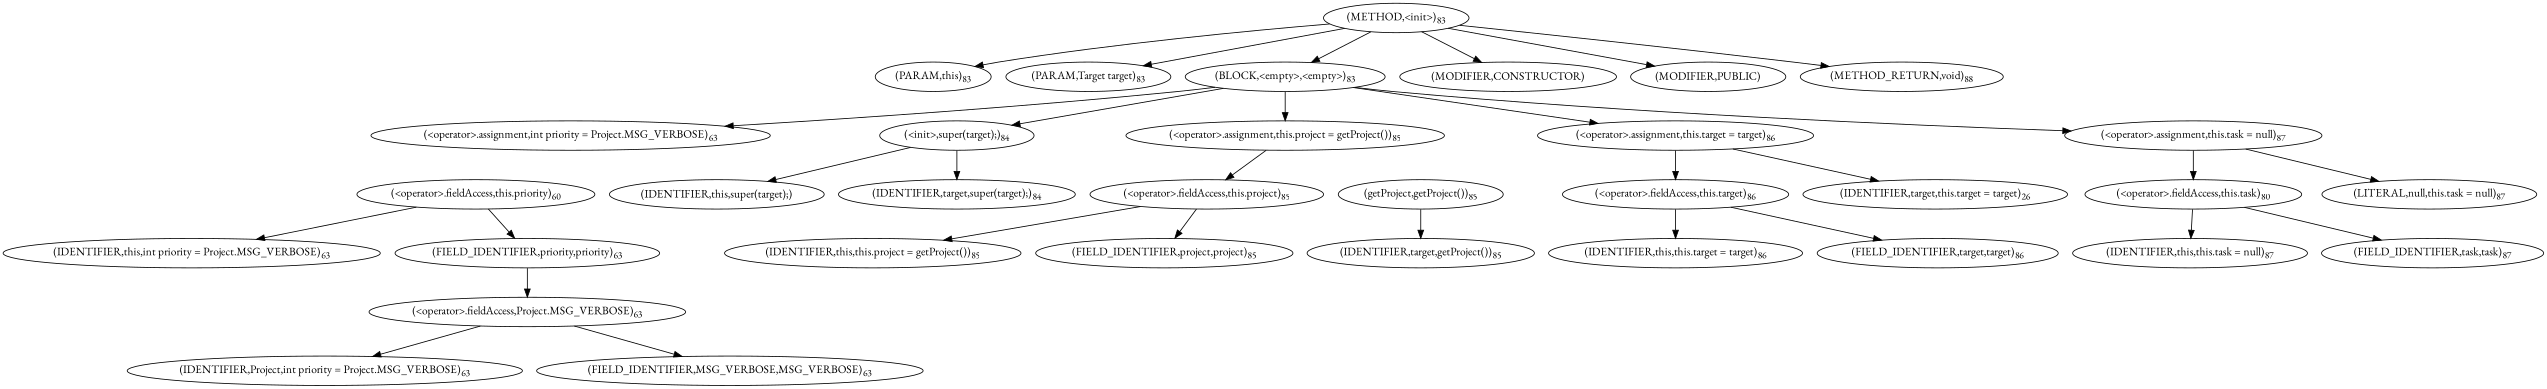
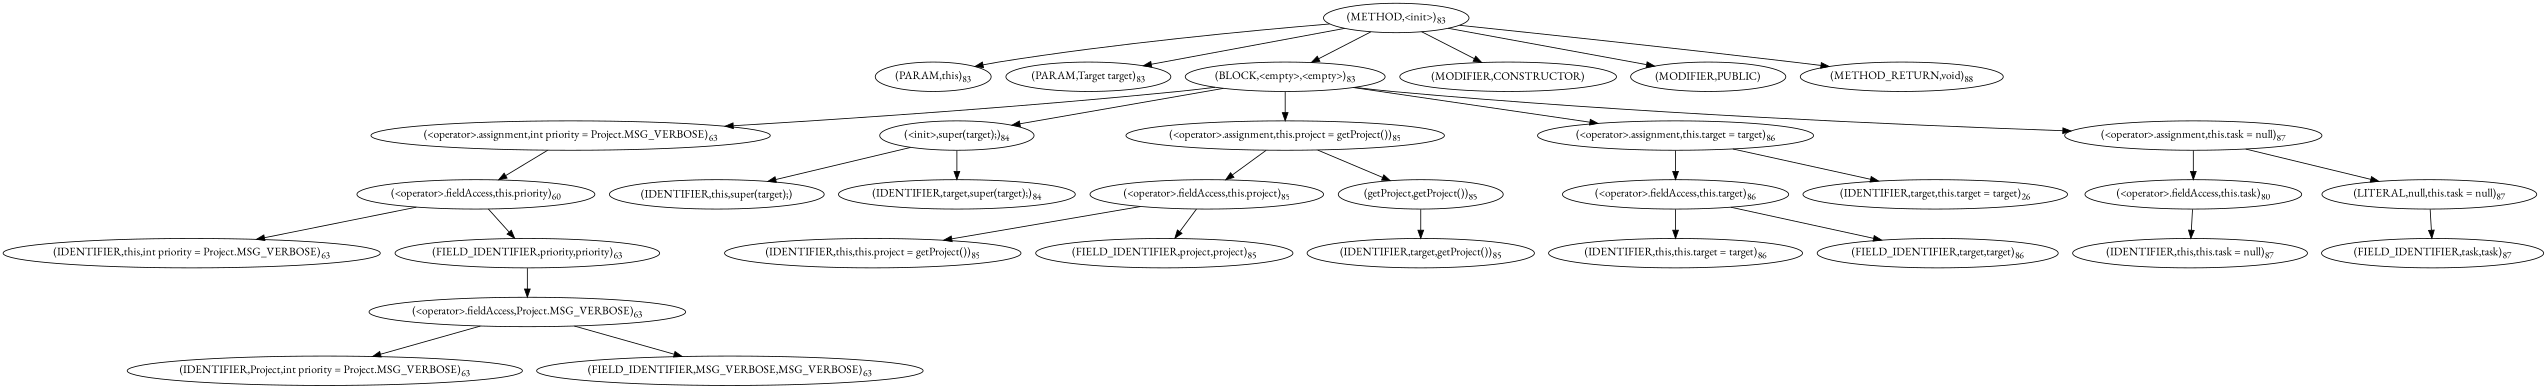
none -> (527, 163)
none -> (1350, 164)
(2309, 223) -> (2431, 220)
